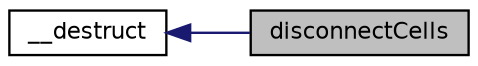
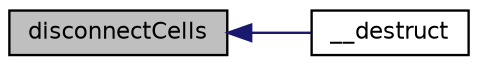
(220, 33) -> (281, 33)
